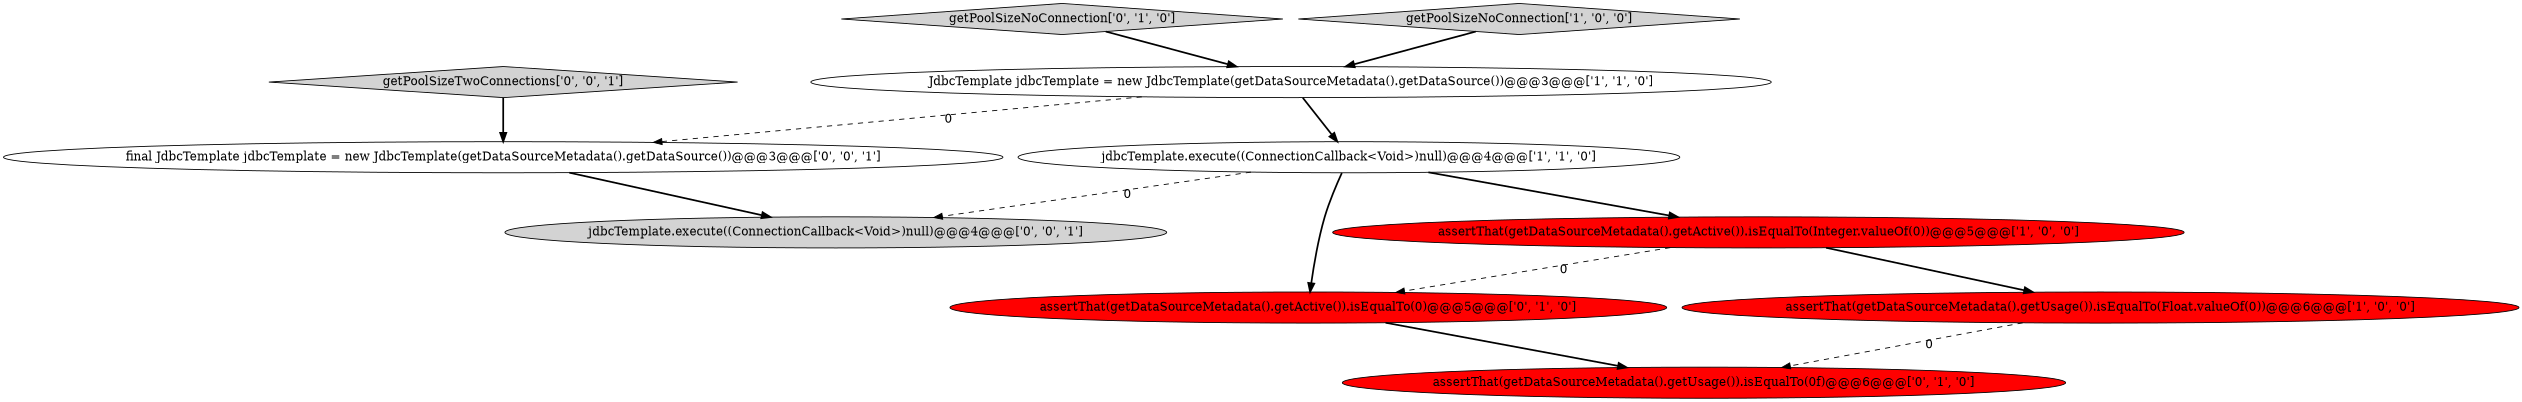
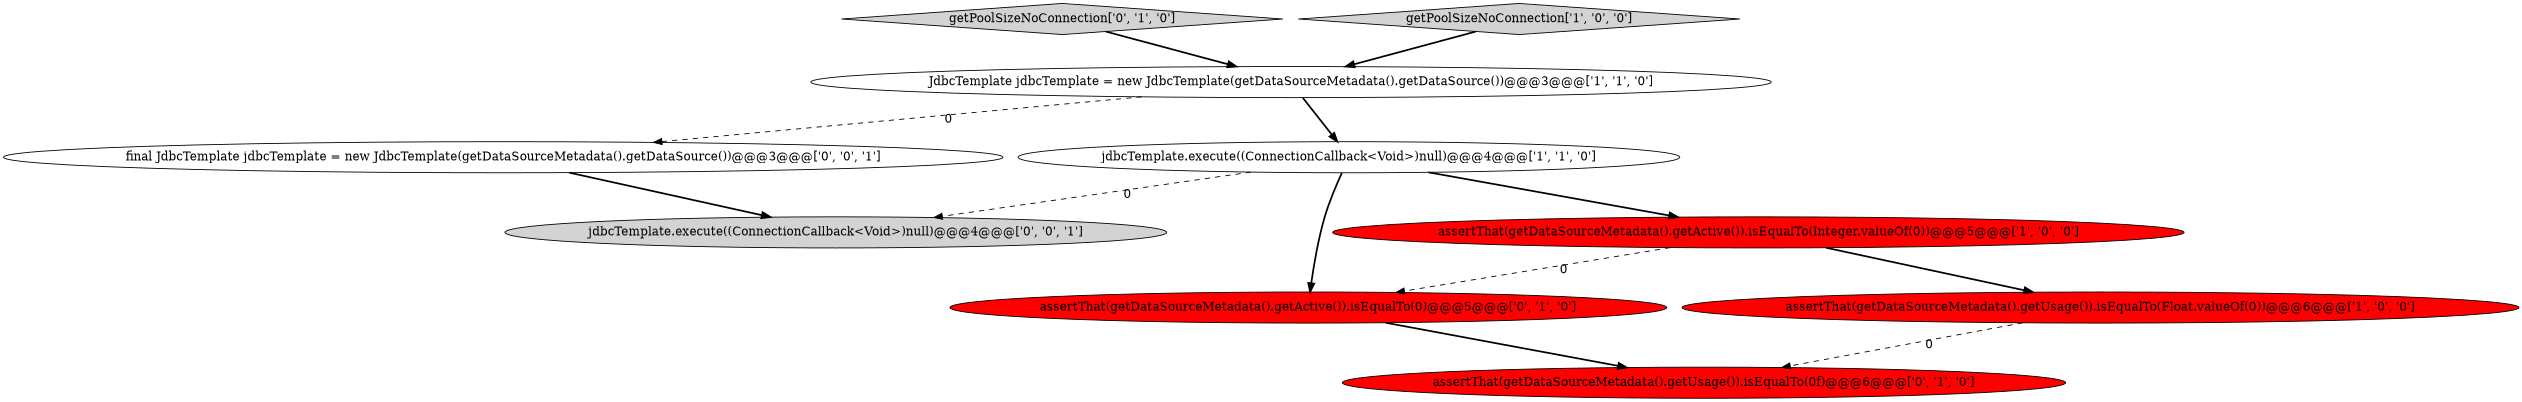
(503, 82) -> none
